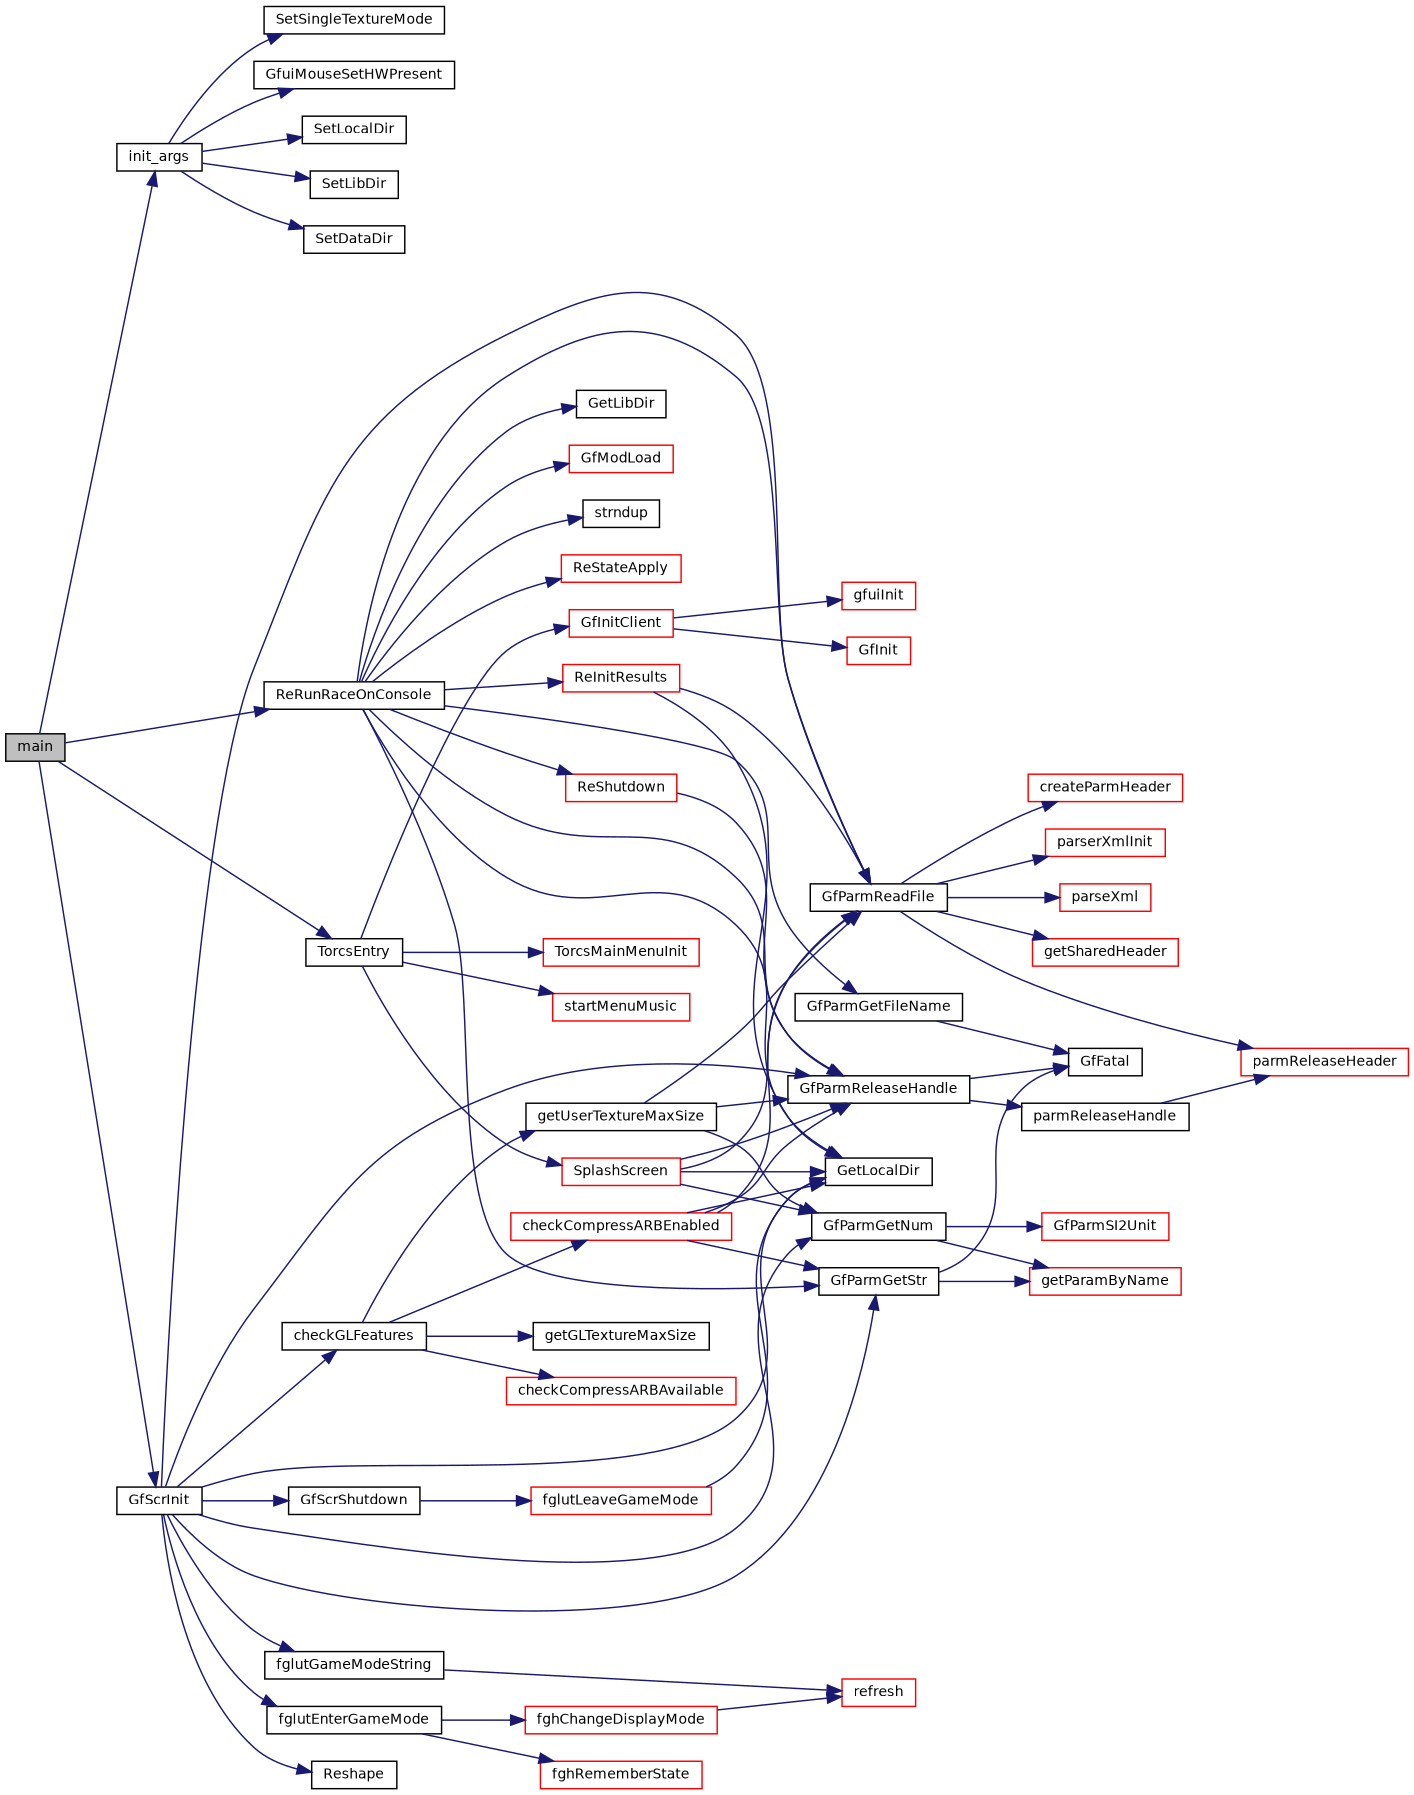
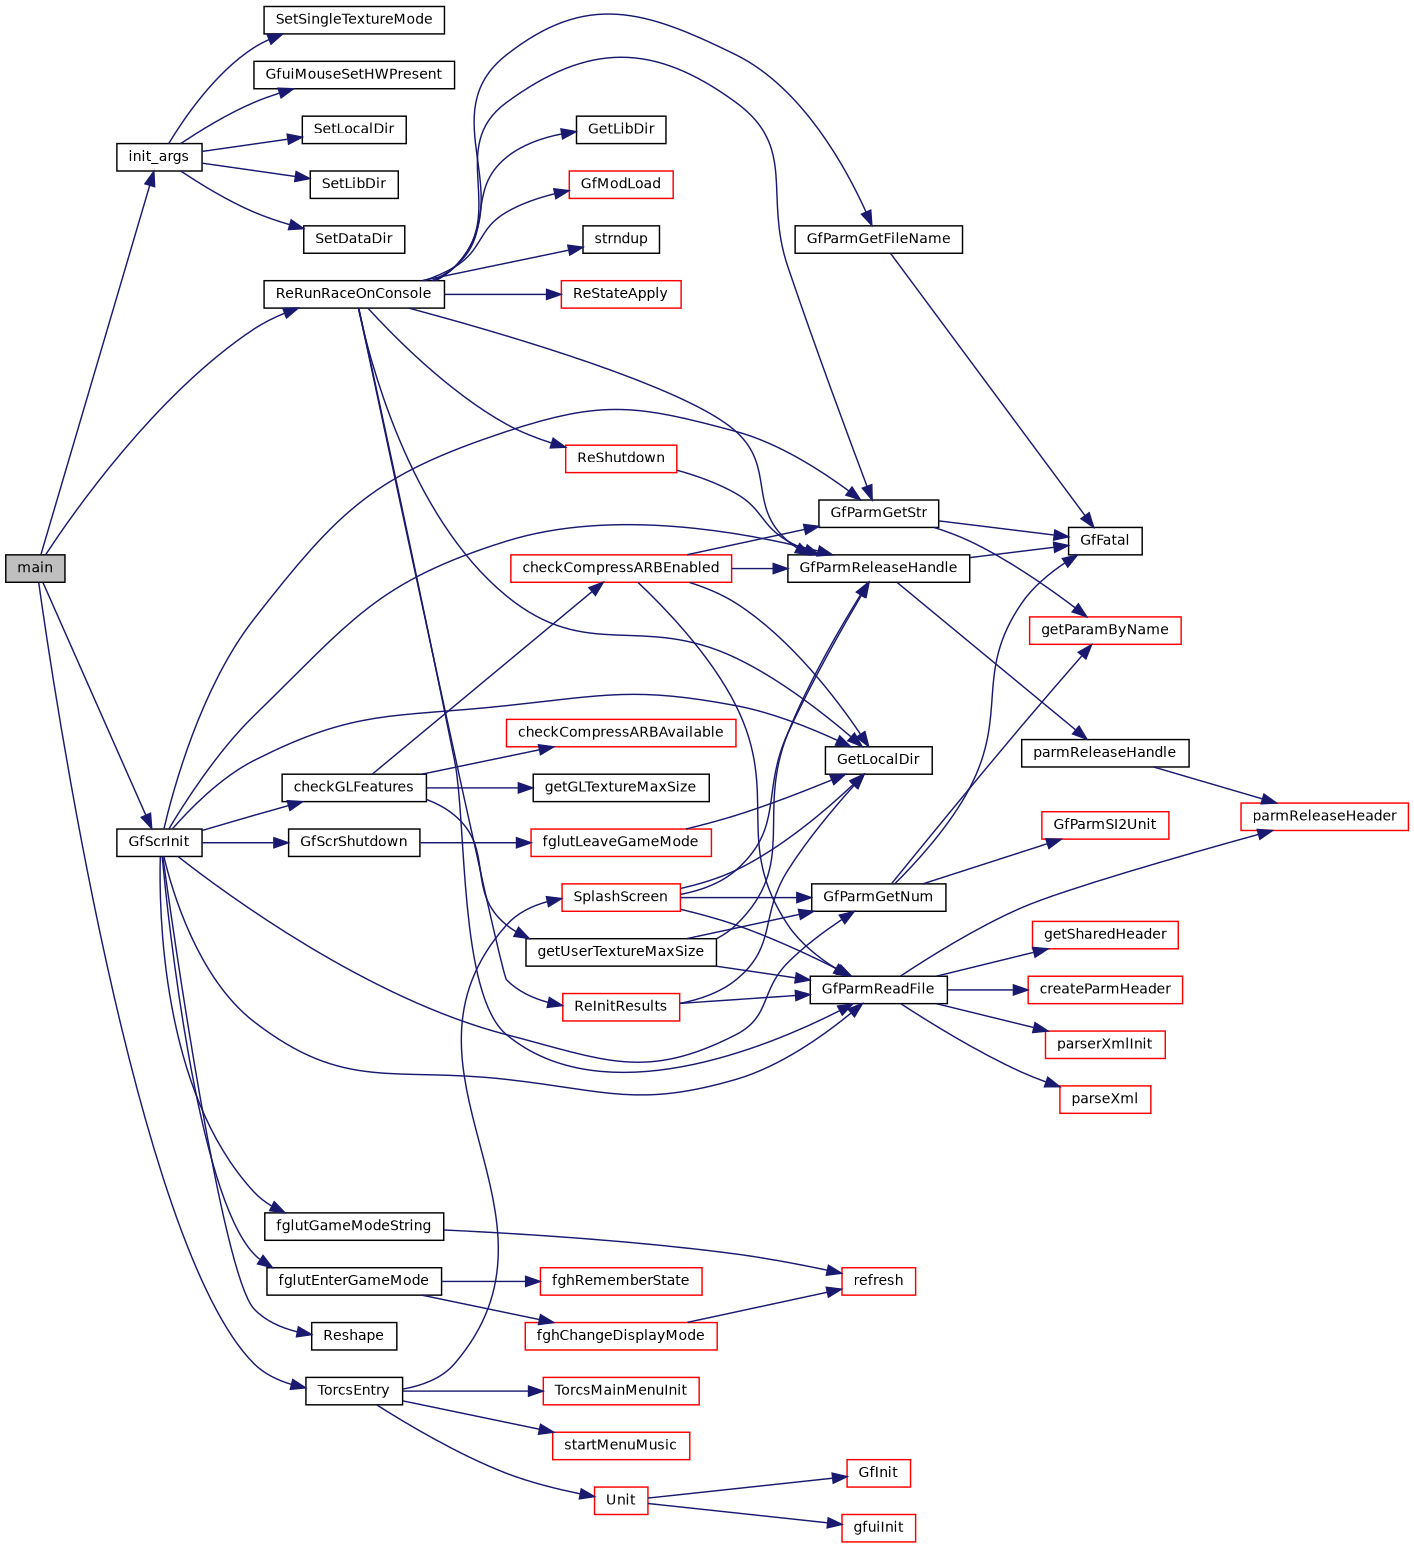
(621, 623) -> (621, 1501)
none -> (989, 725)
